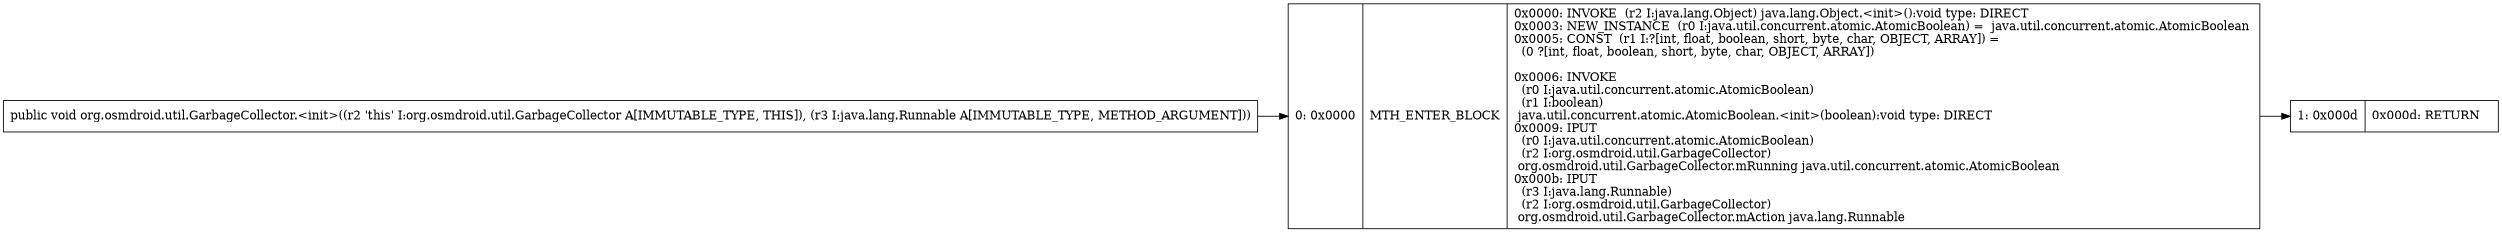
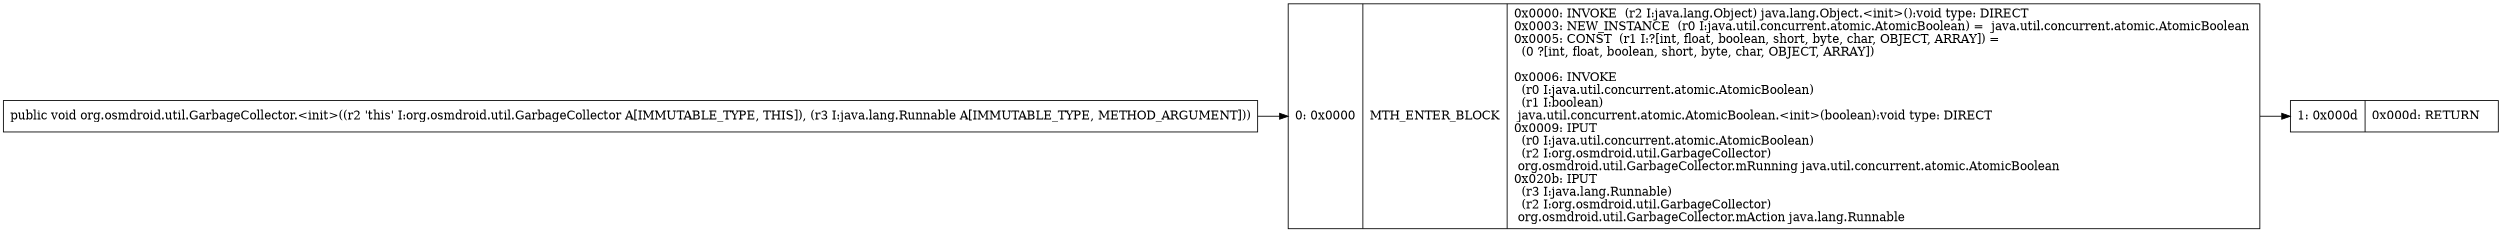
(1559, 179) -> (1559, 179)
